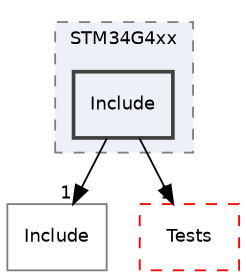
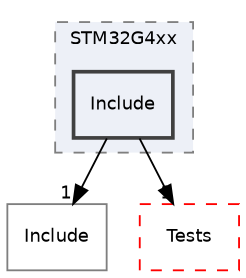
(124, 40) -> (124, 40)
